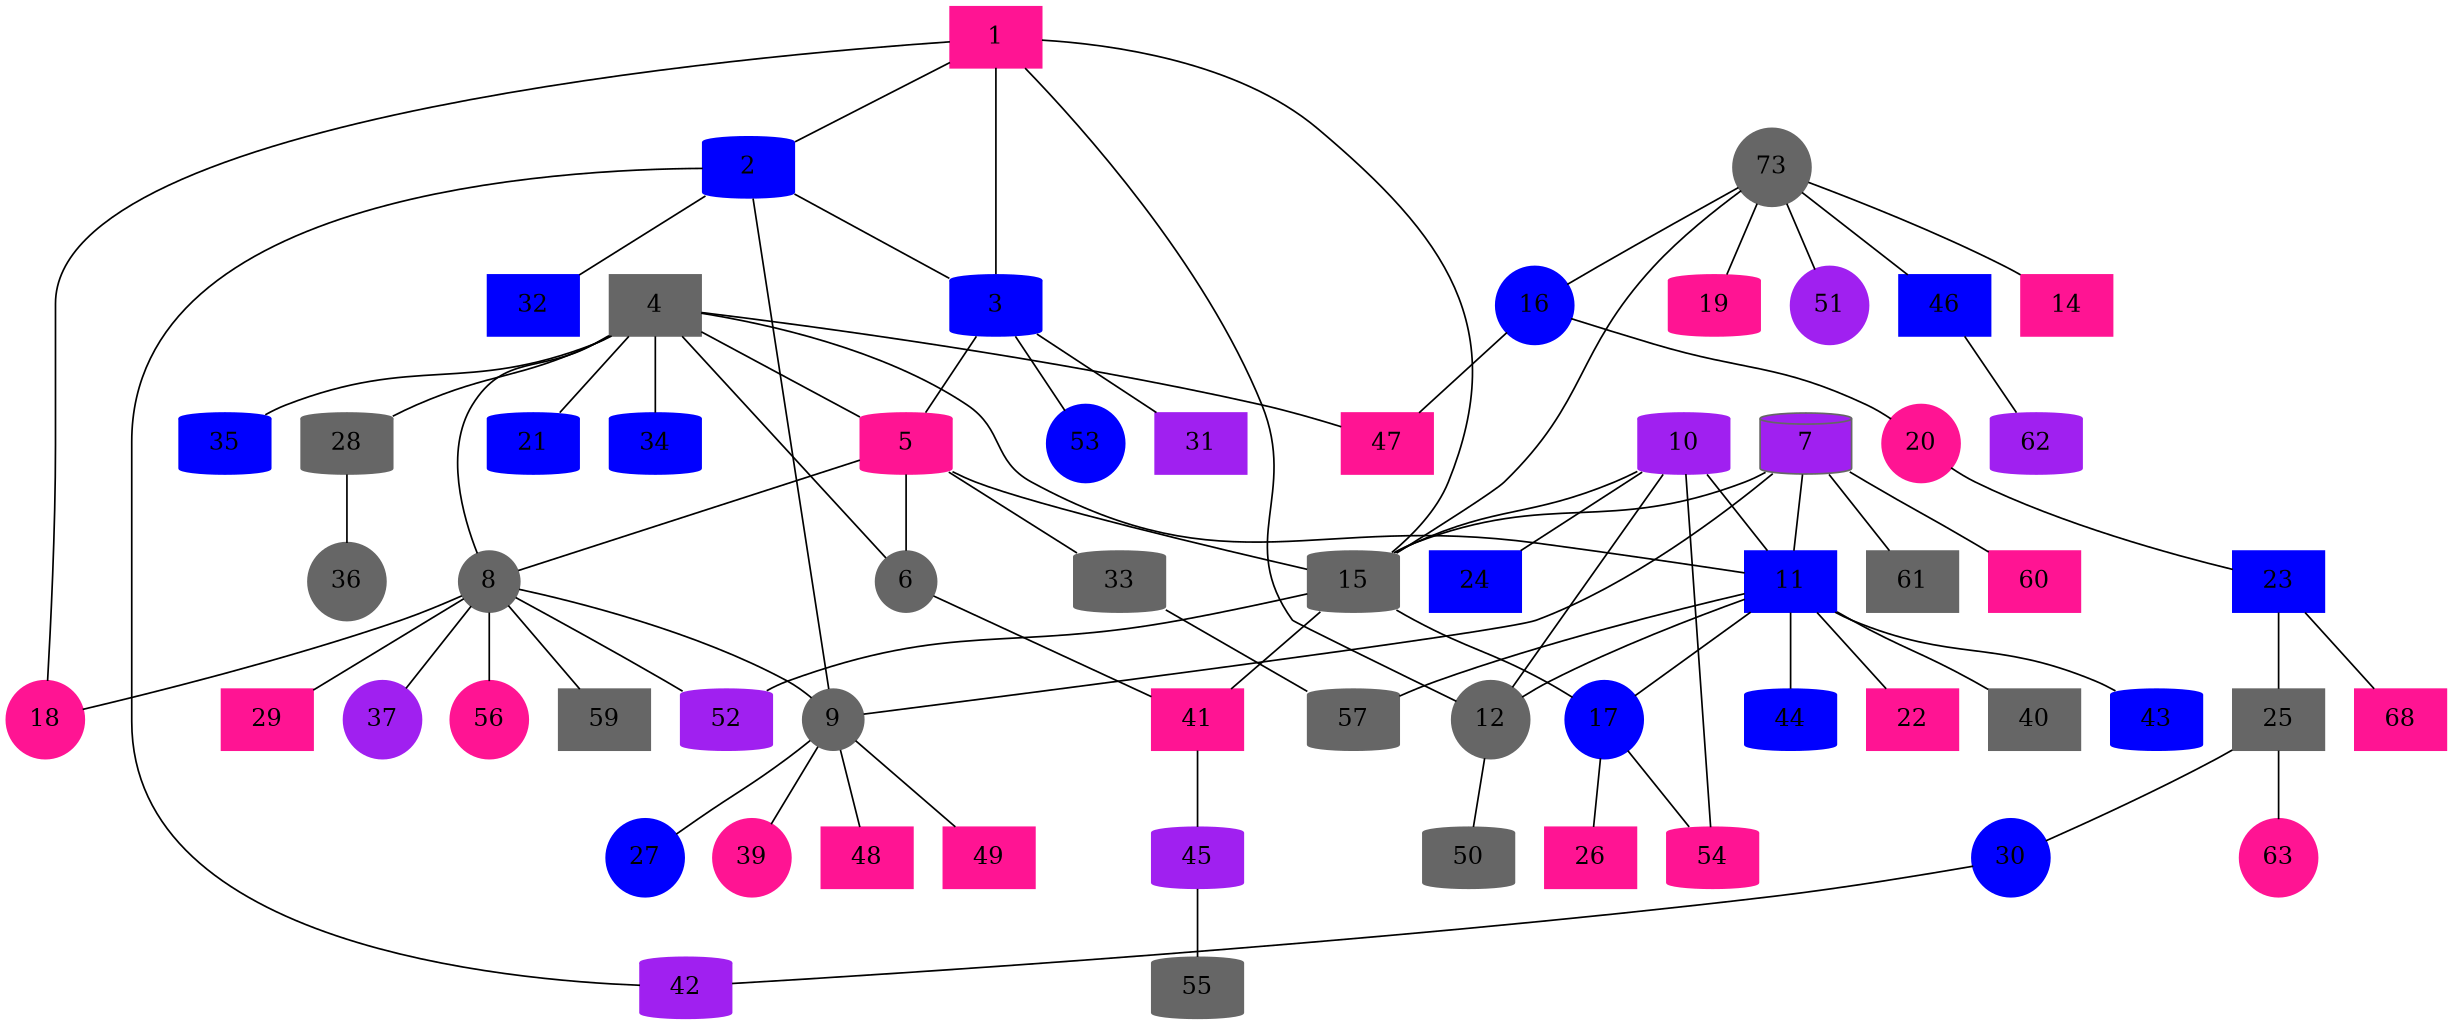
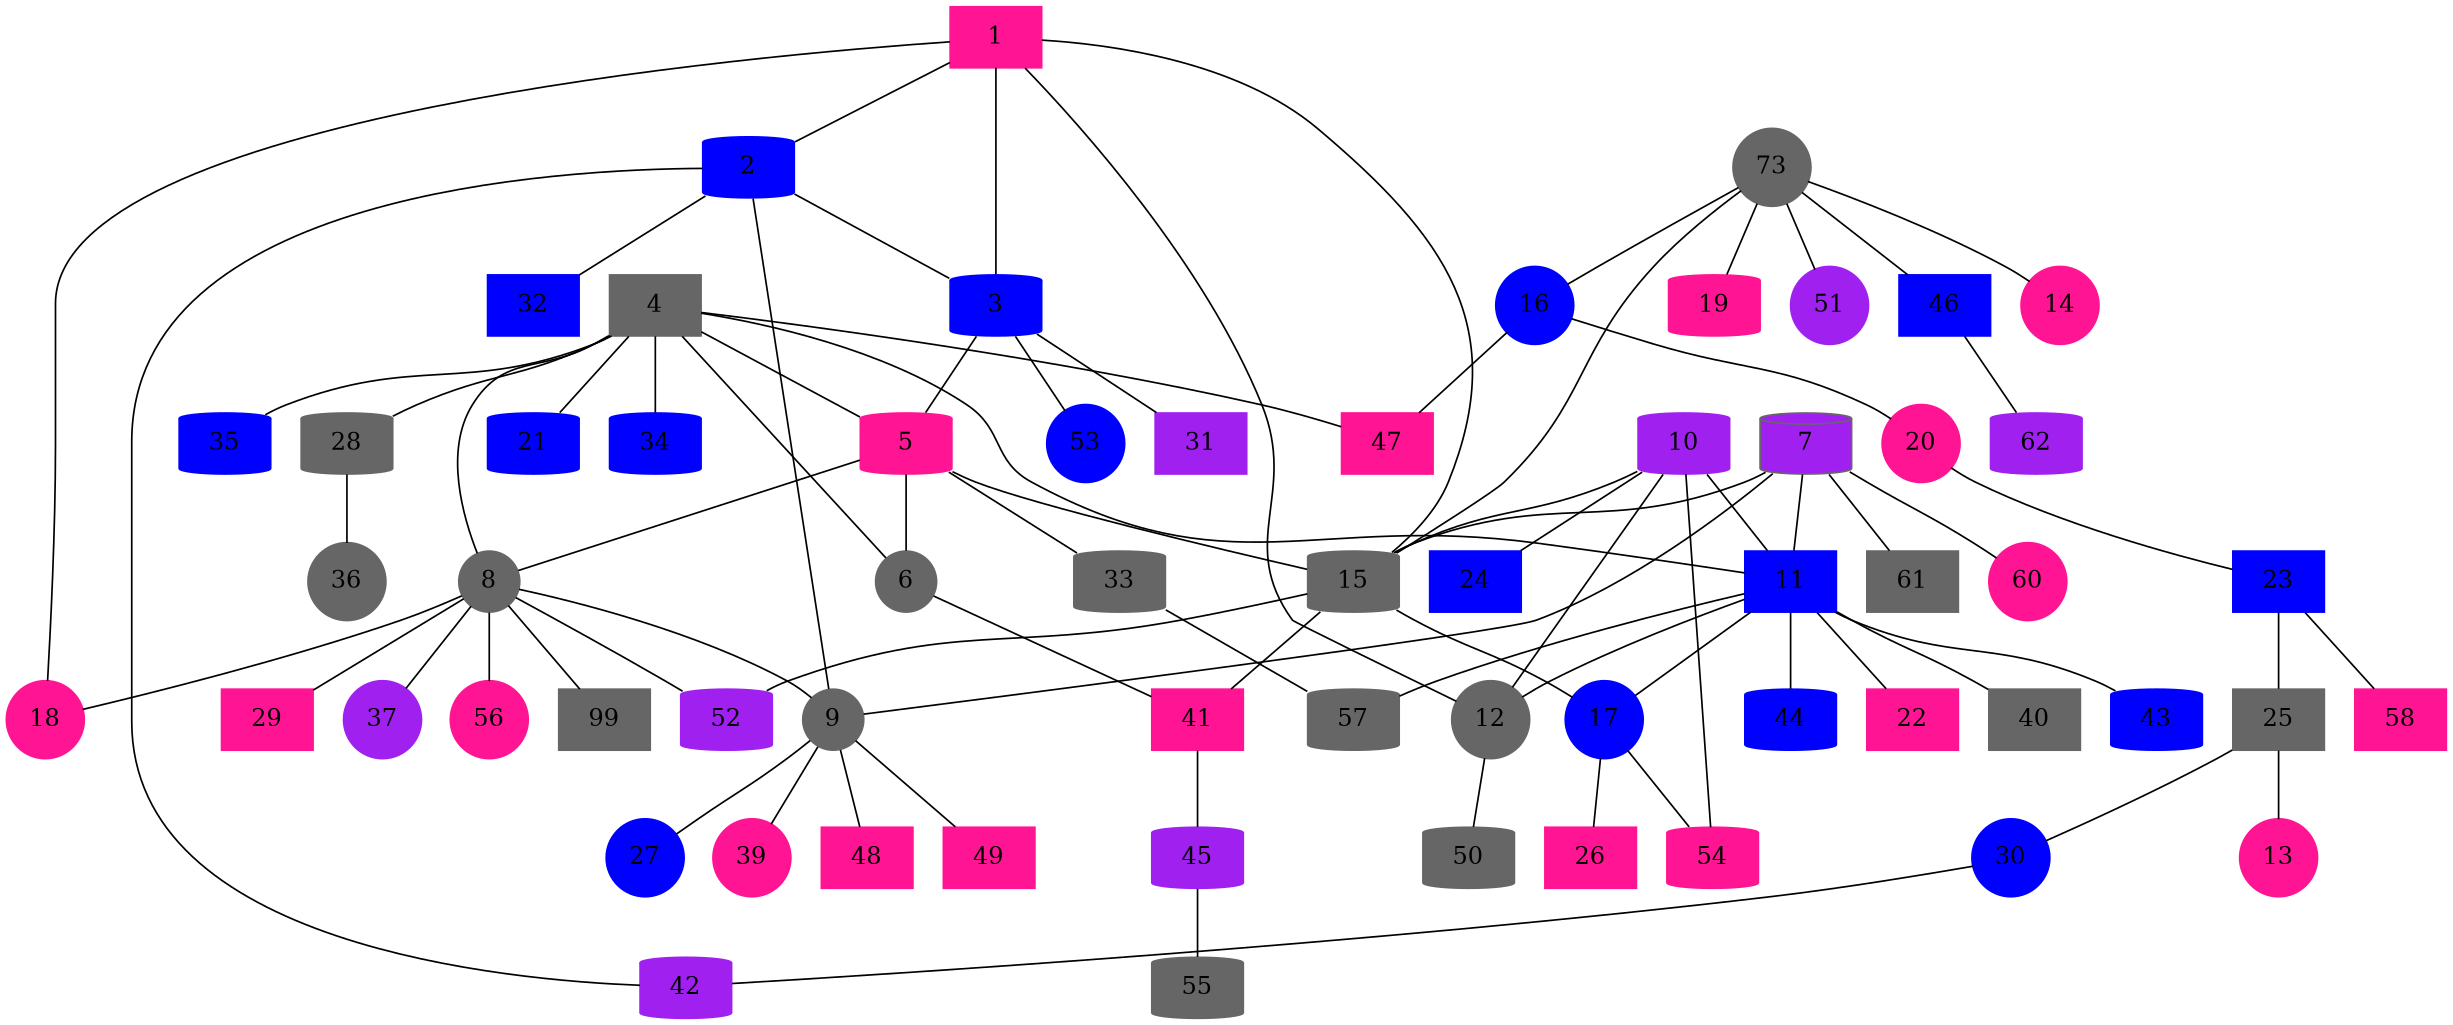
(2067, 305) -> (2060, 305)
(2035, 582) -> (2028, 582)
(604, 720) -> (604, 720)
(2401, 720) -> (2401, 720)
(2279, 858) -> (2279, 858)
